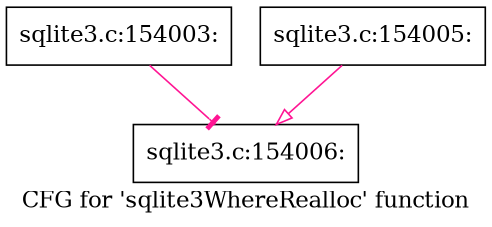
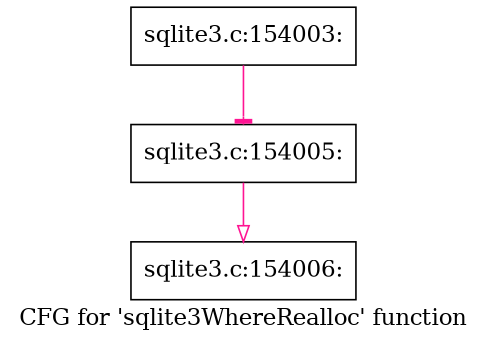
(179, 92) -> (243, 91)
